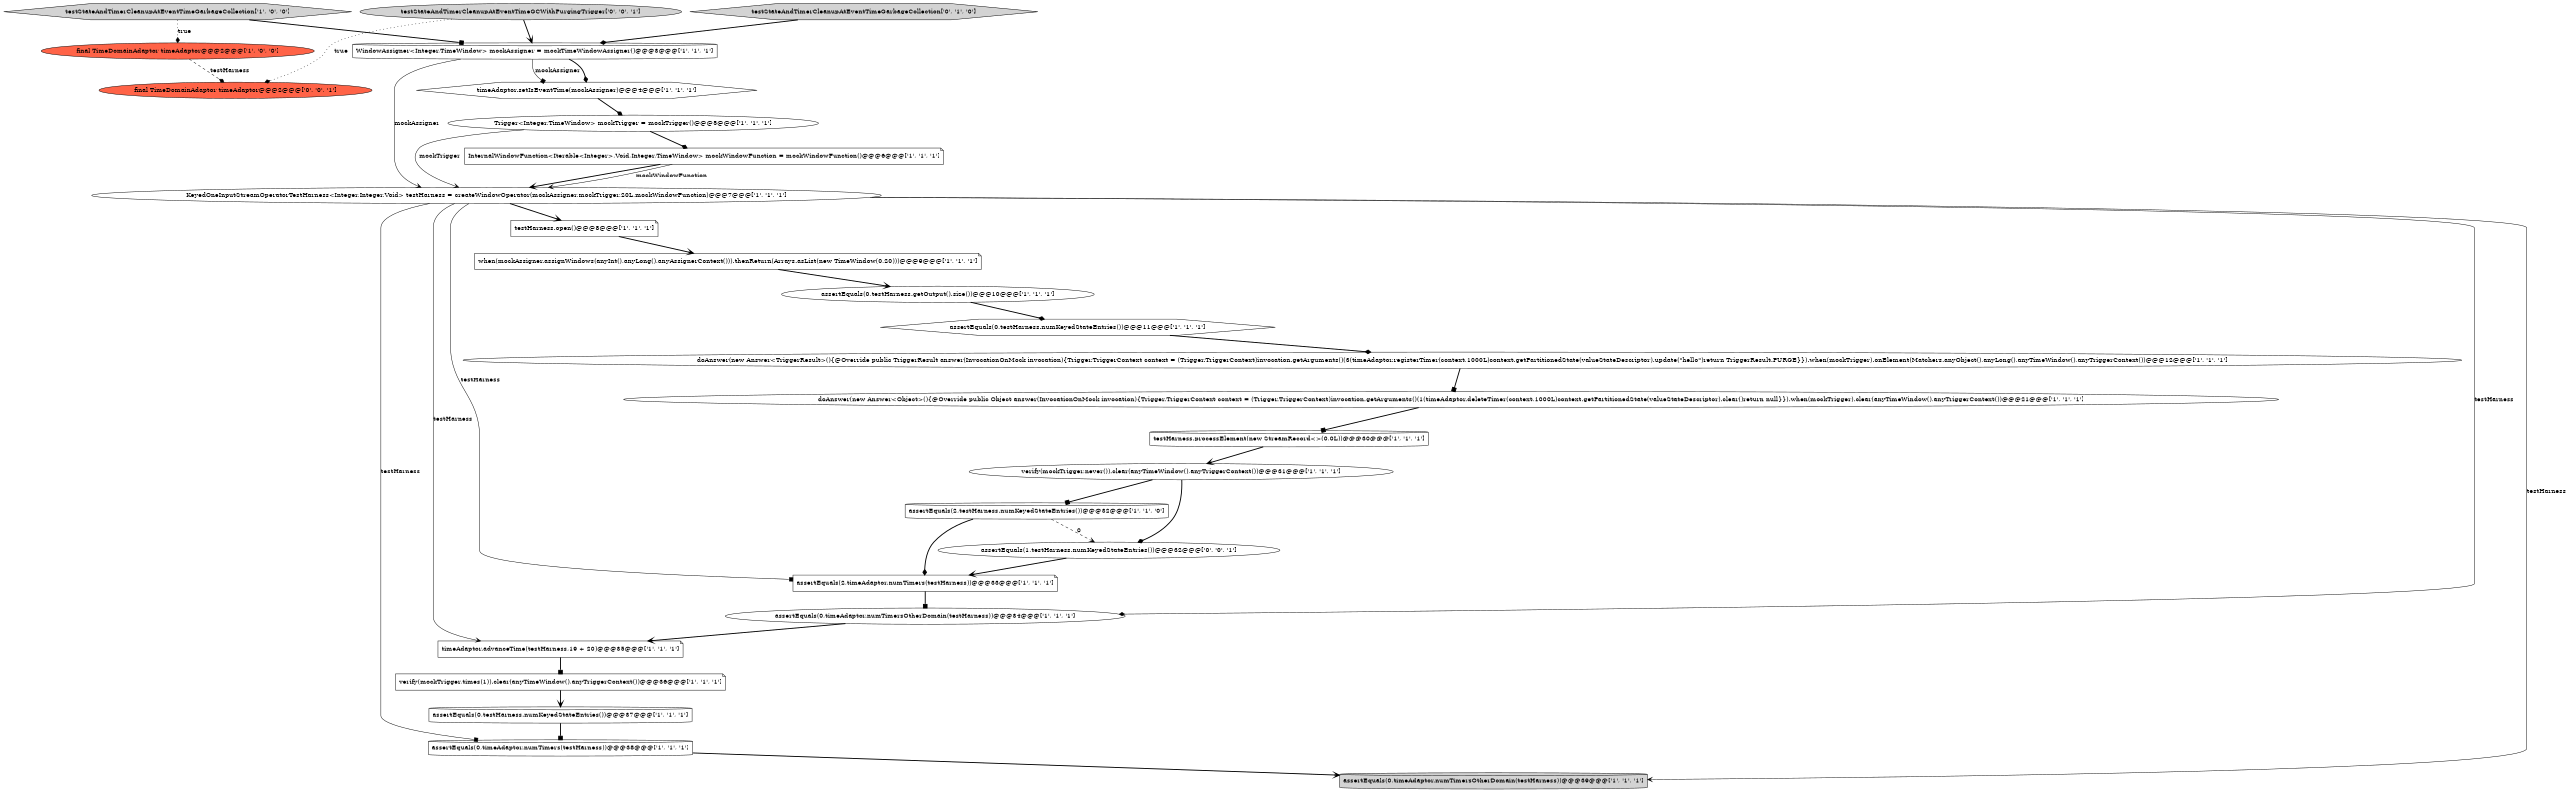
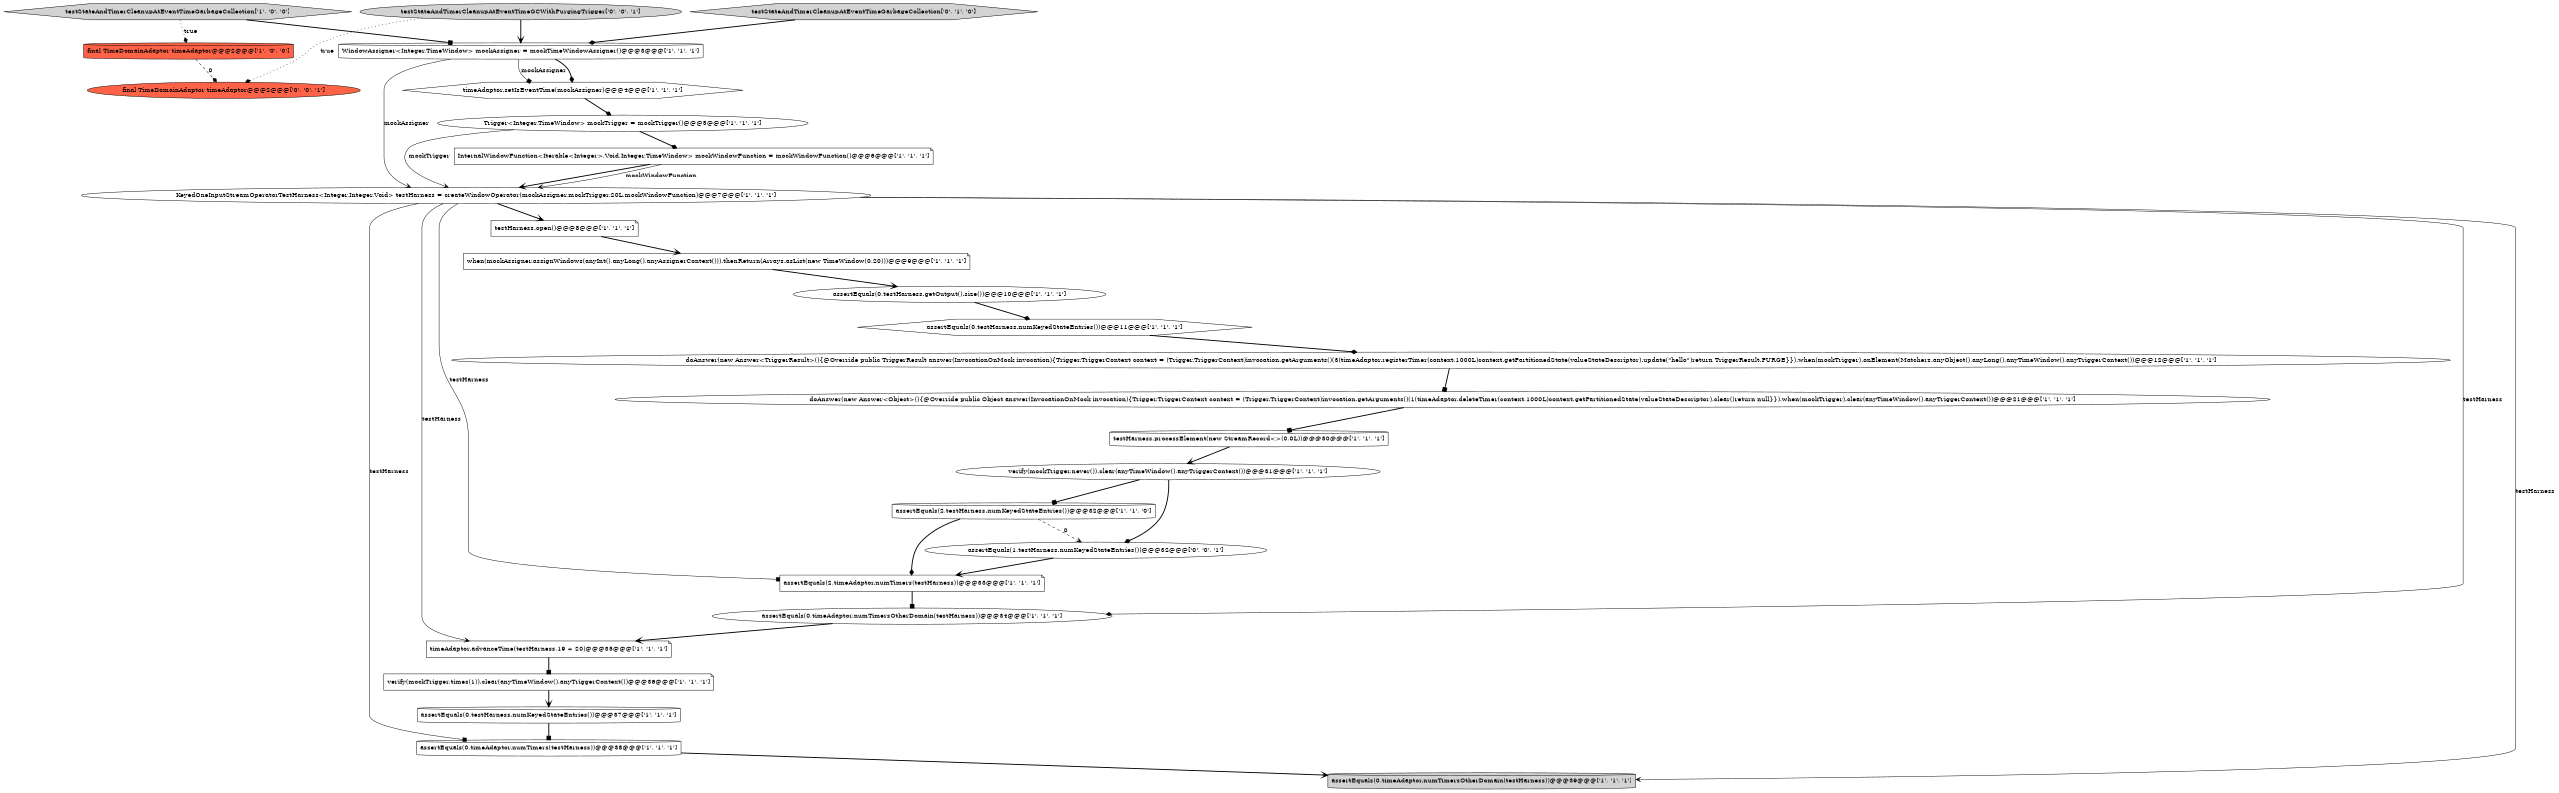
(178, 51) -> (189, 51)
(230, 71) -> (211, 71)
